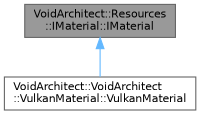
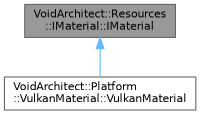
(100, 94) -> (100, 94)
